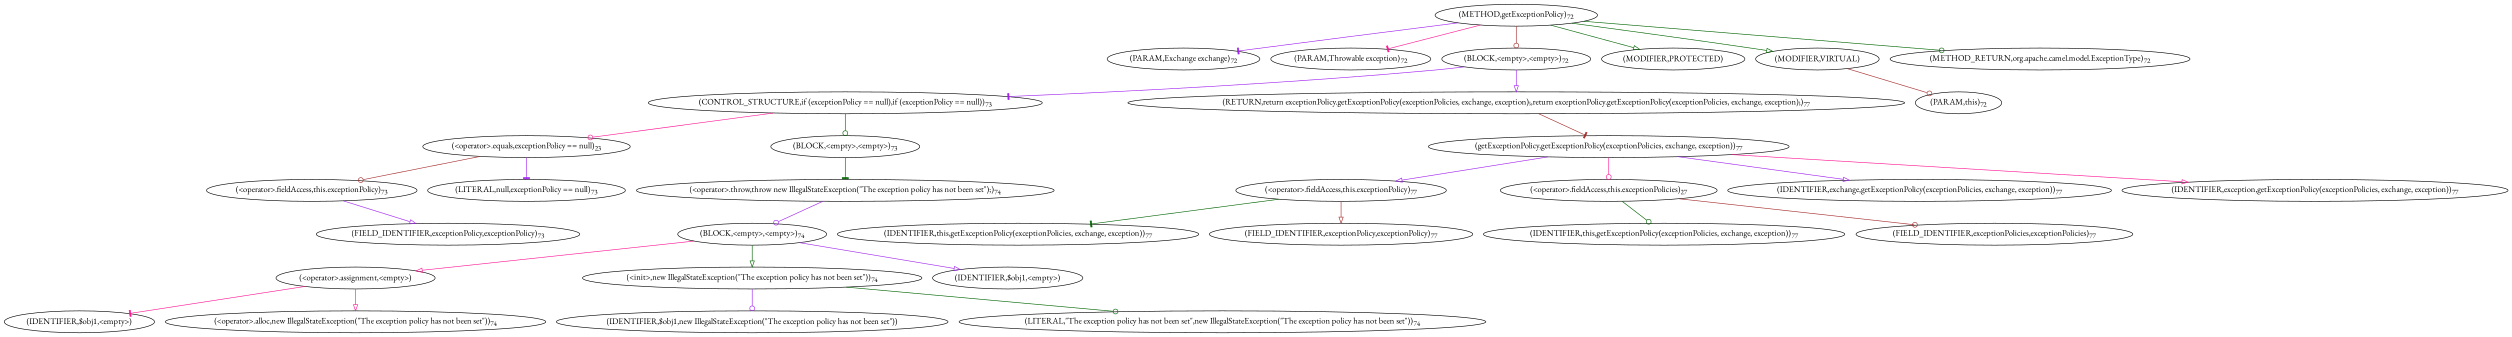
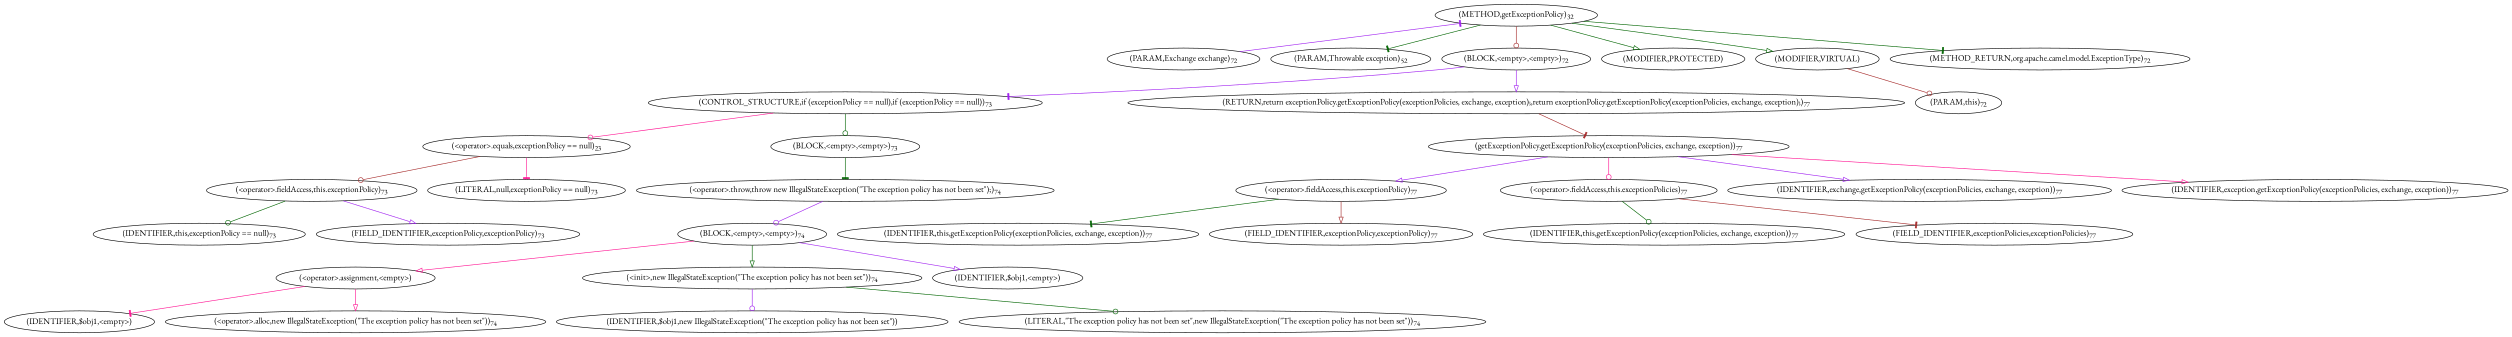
(1570, 14) -> (1570, 14)
(1762, 36) -> (1762, 36)
(1349, 37) -> (1349, 38)
(1435, 37) -> (1435, 37)
(1404, 58) -> (1404, 58)
(527, 167) -> (527, 167)
(1684, 189) -> (1684, 189)
(1797, 212) -> (1797, 212)
none -> (199, 234)
